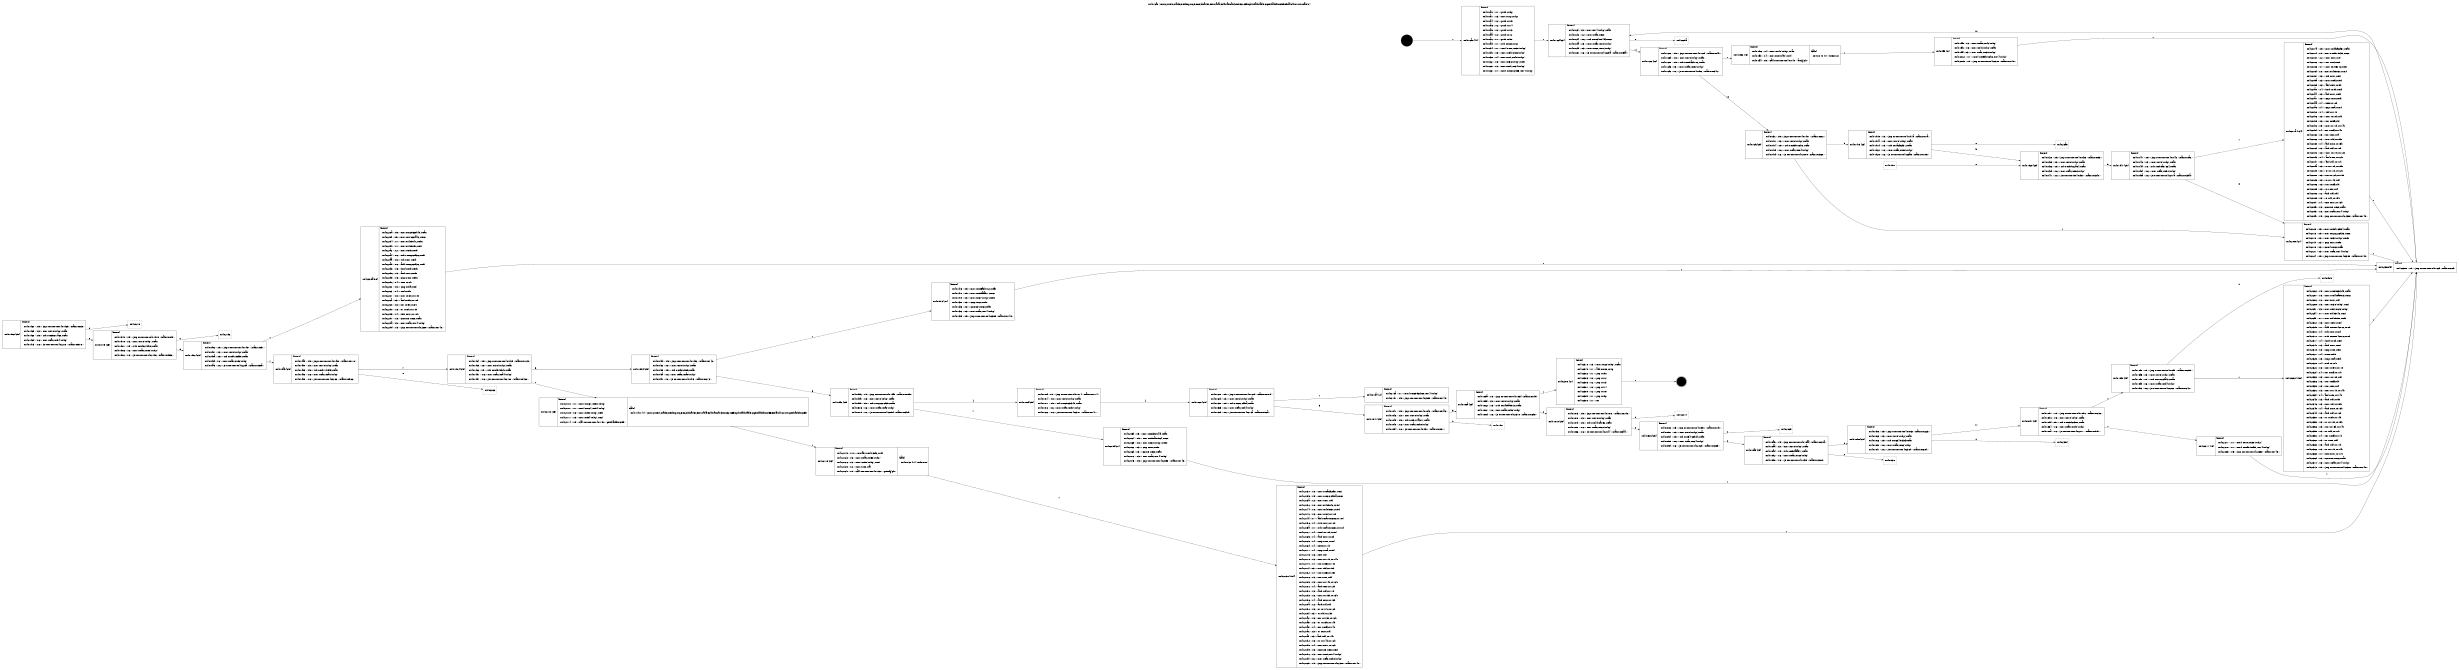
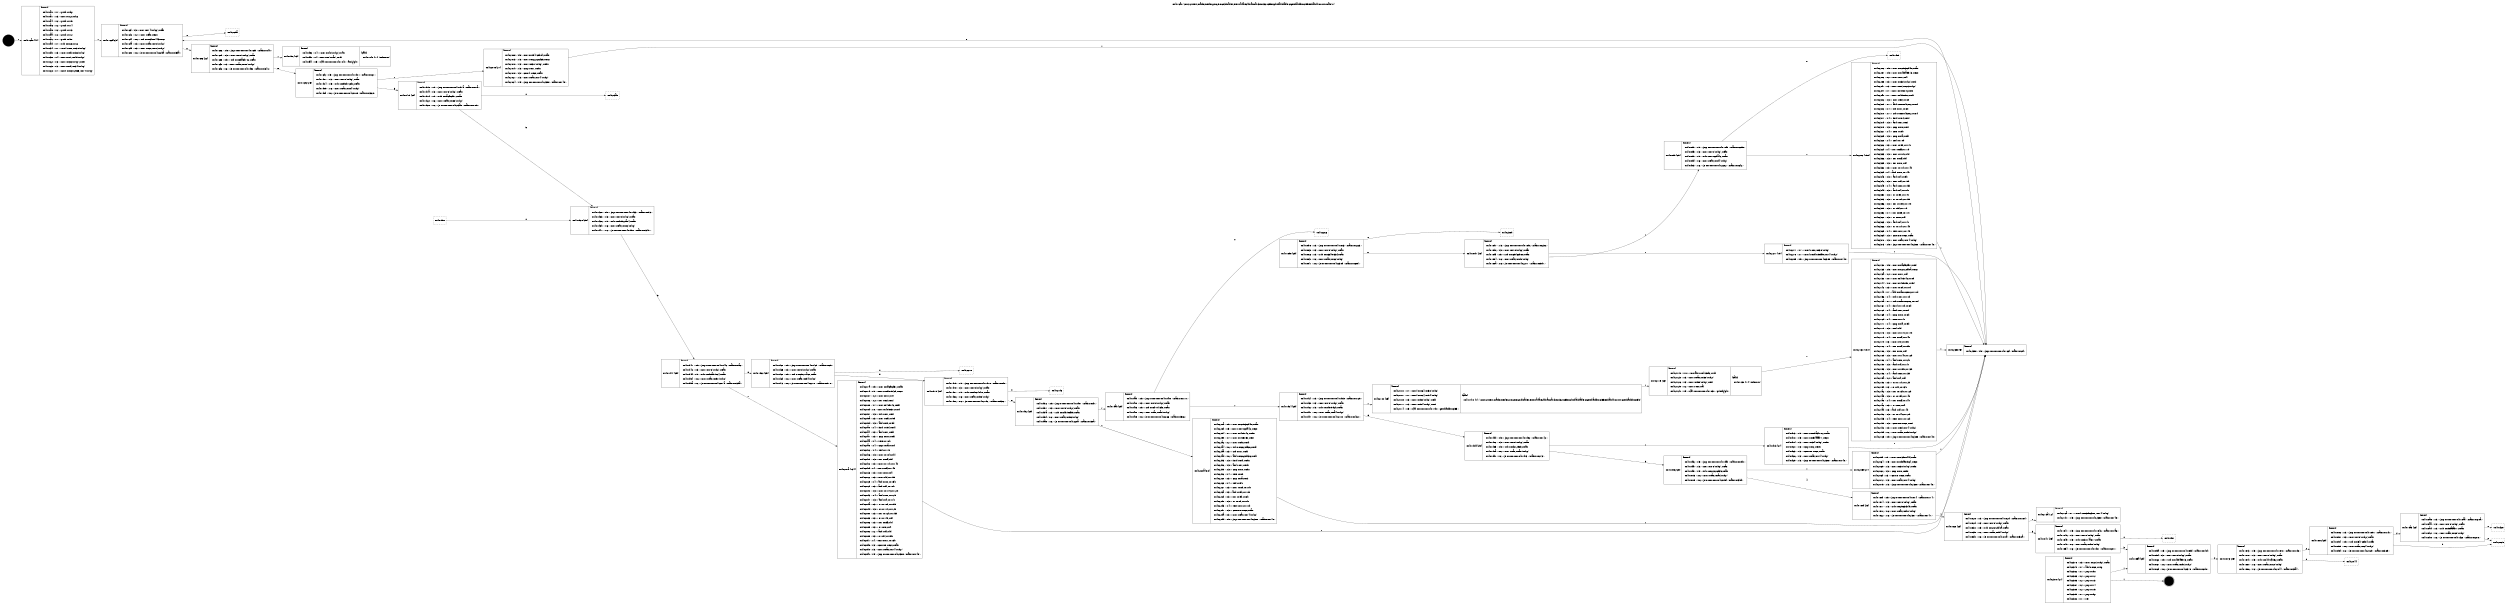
(1976, 31) -> (966, 39)
(1976, 51) -> none
(2234, 201) -> (747, 373)
(1547, 392) -> (2118, 571)
(1837, 445) -> (2487, 540)
